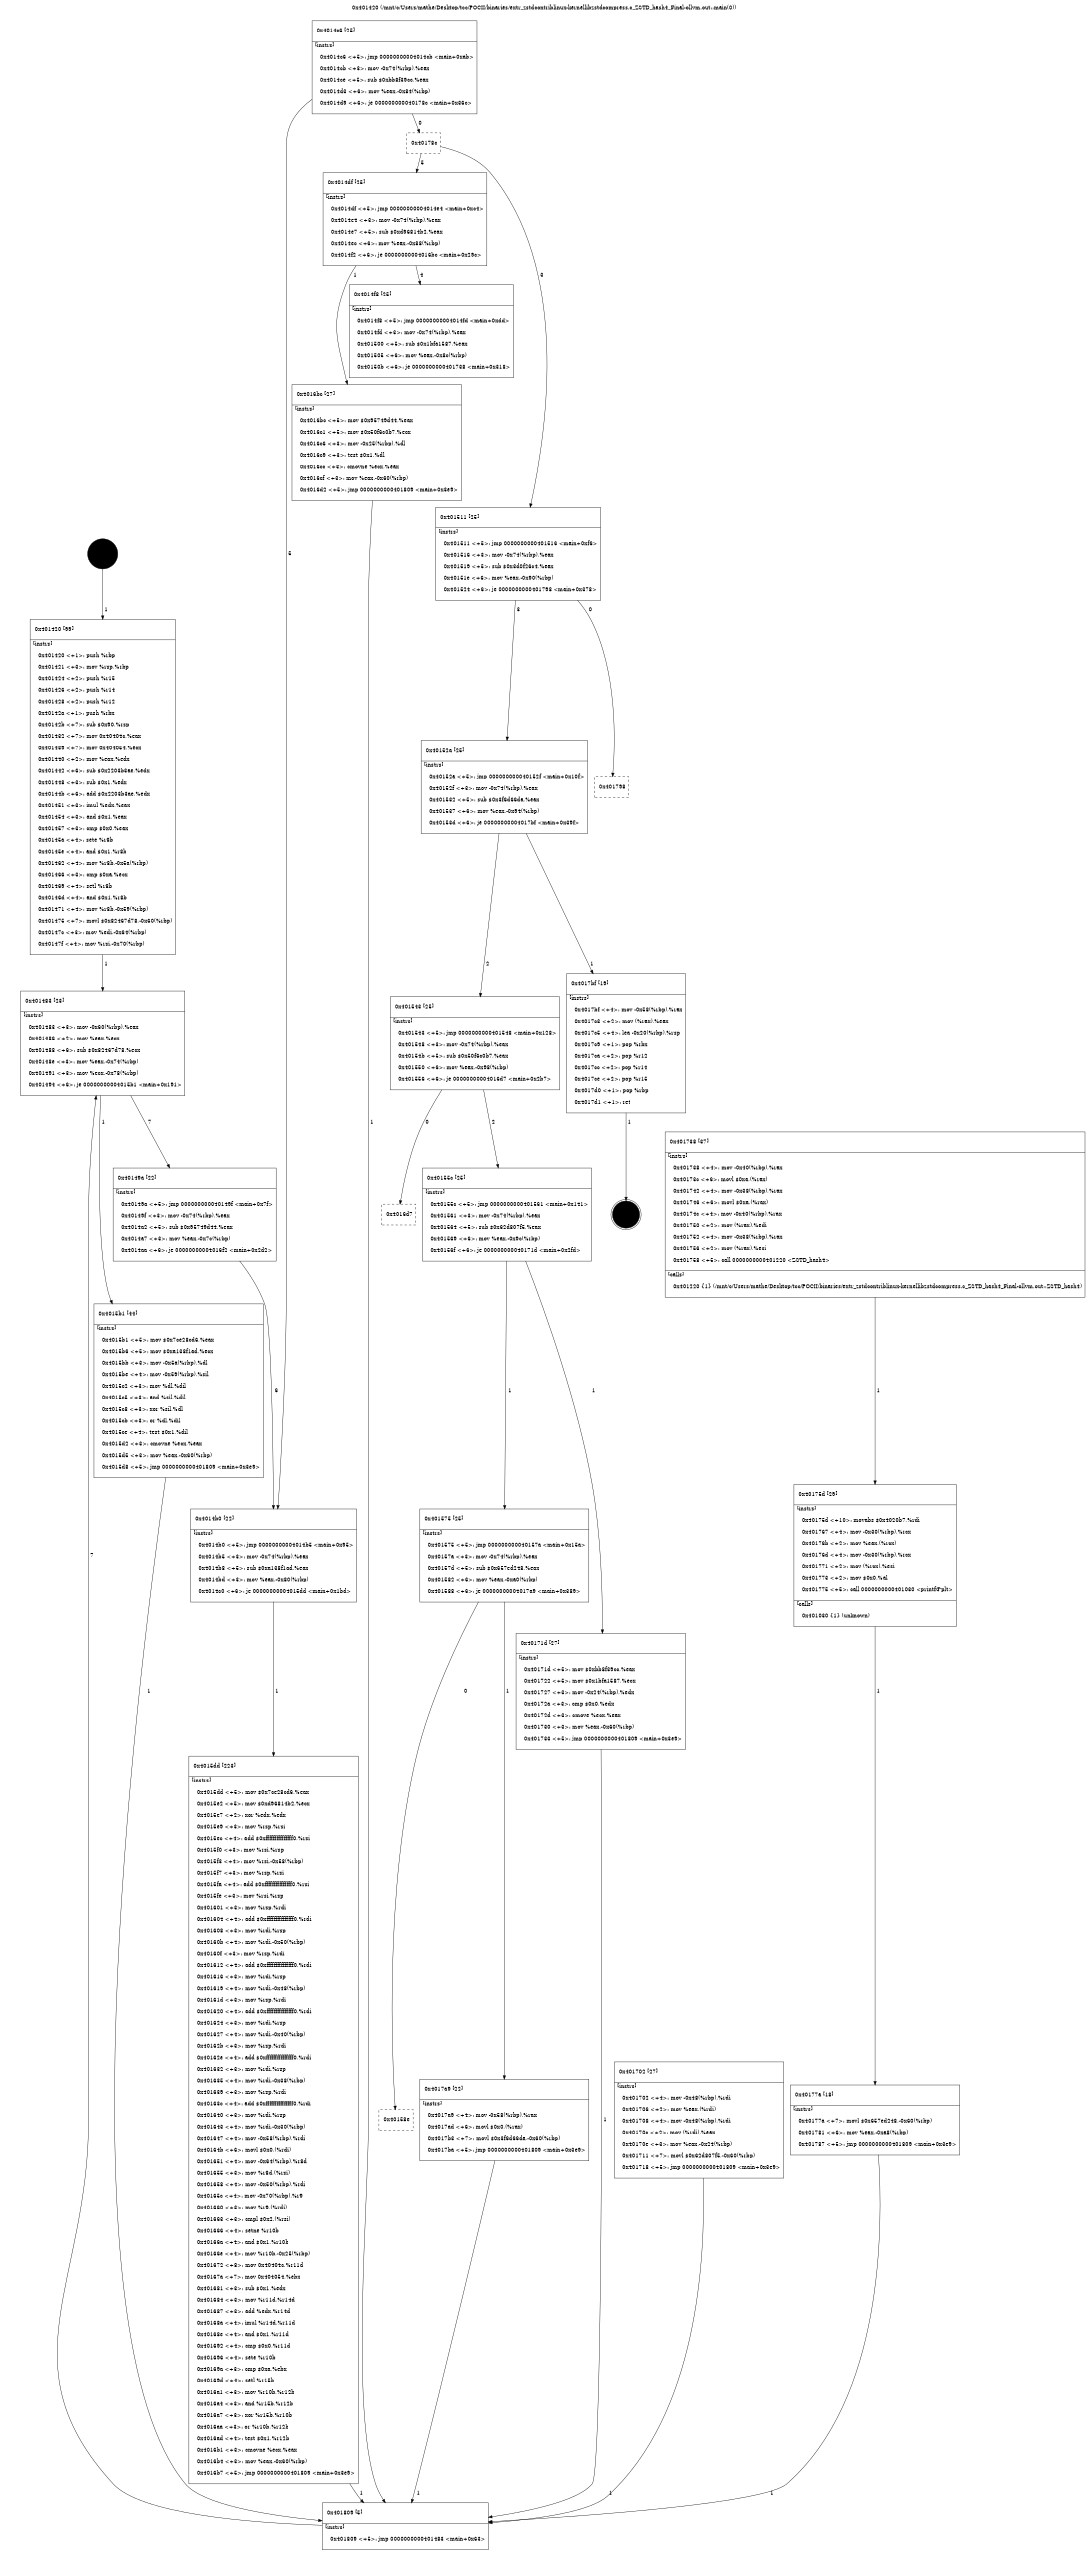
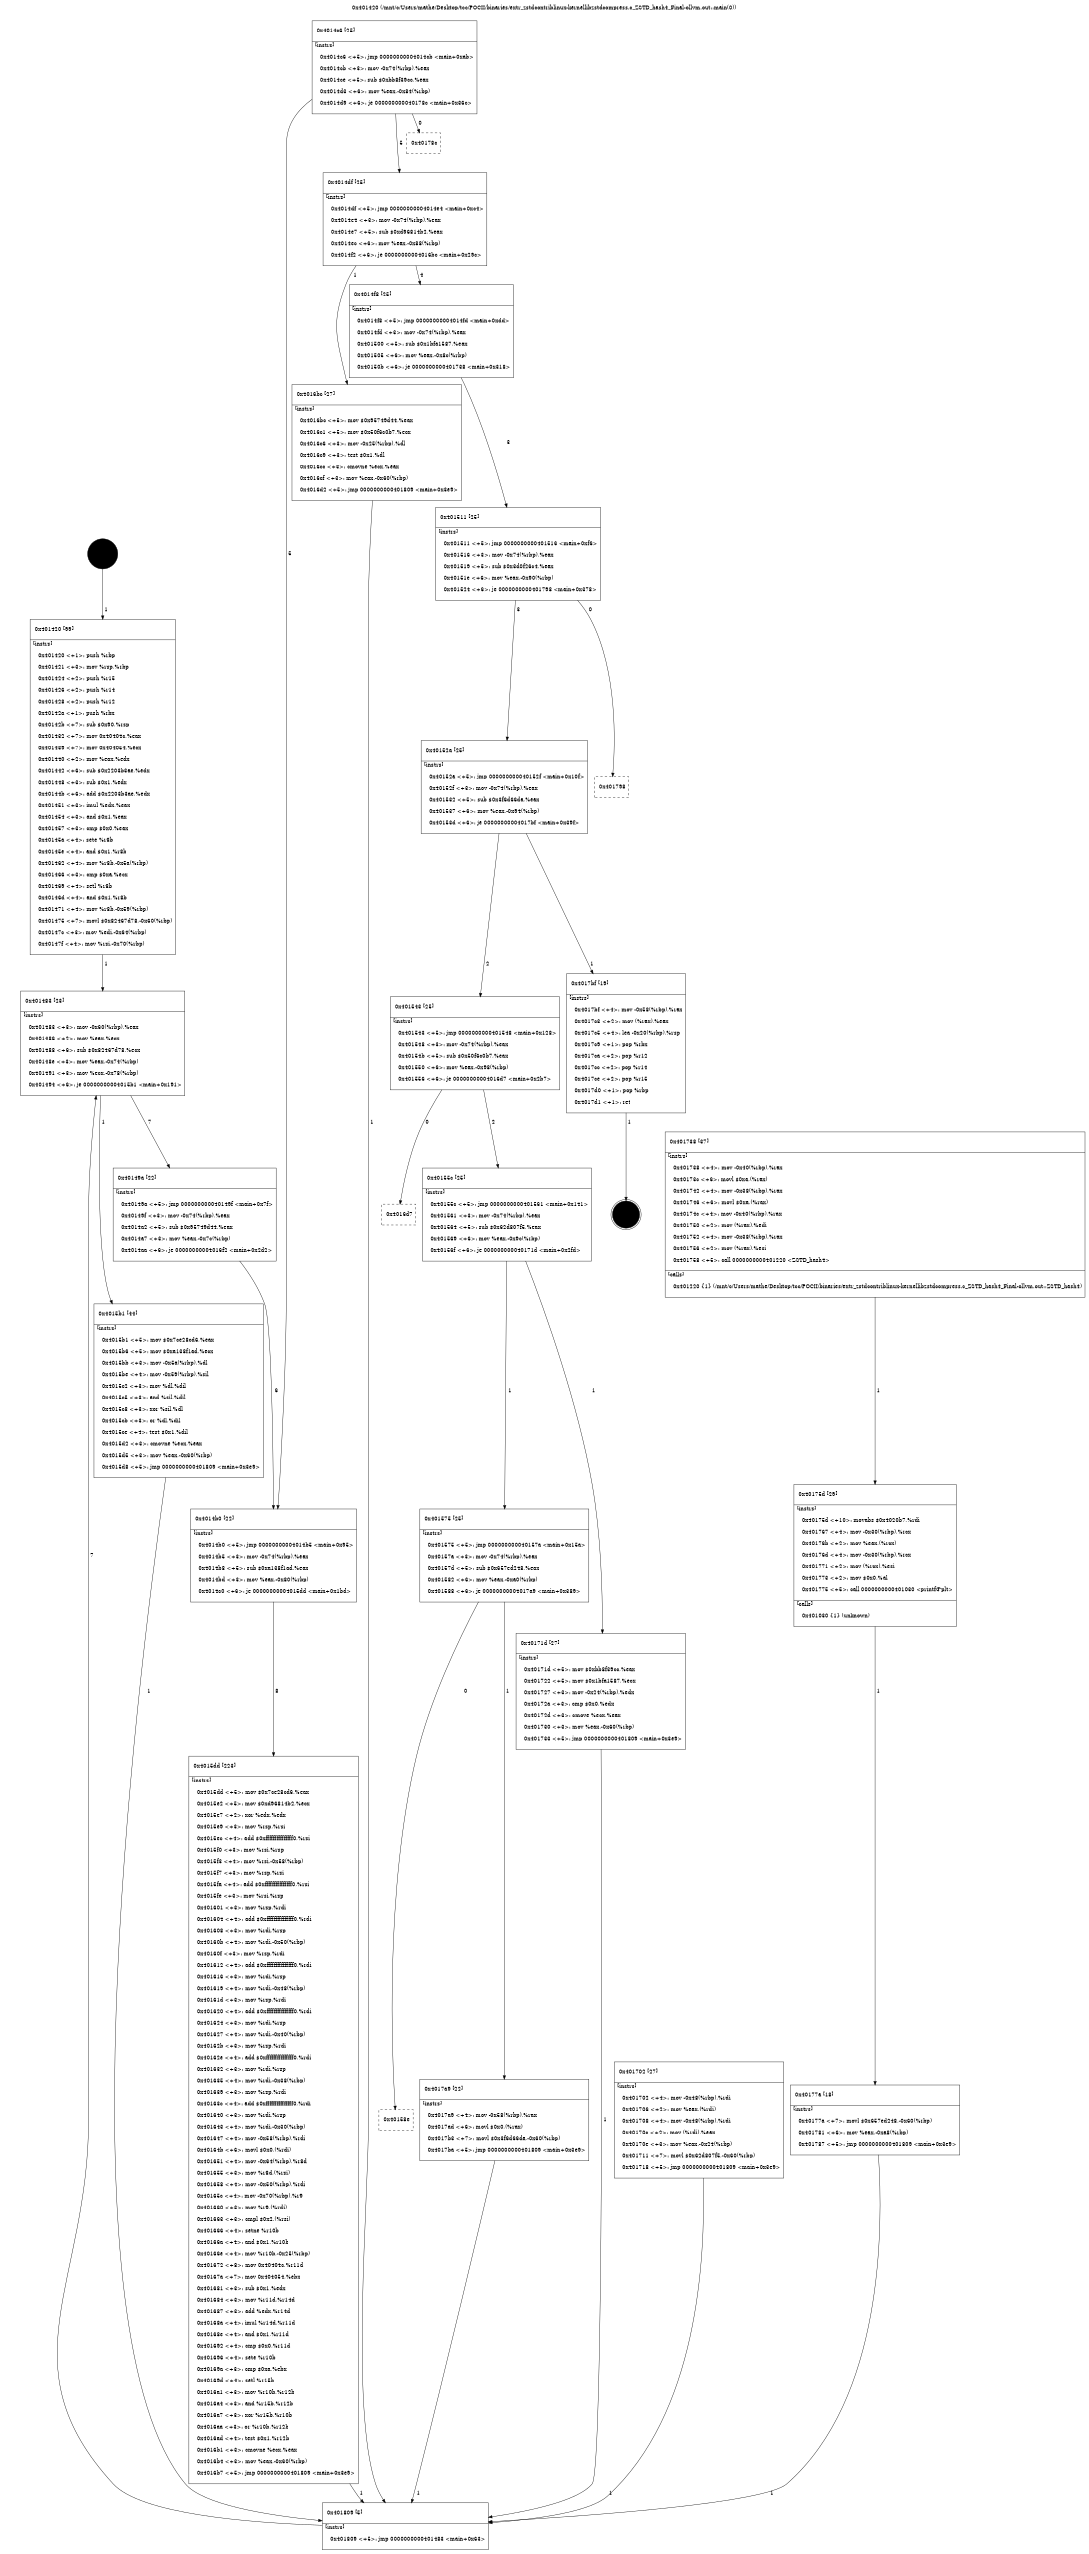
(419, 161) -> (397, 141)
(543, 304) -> (486, 440)
(276, 1691) -> (276, 1691)
